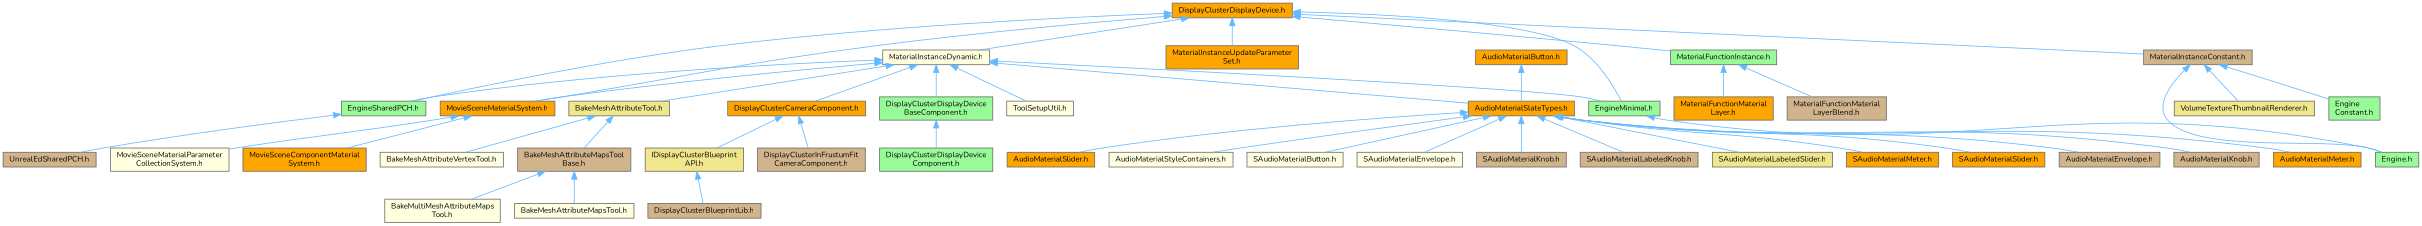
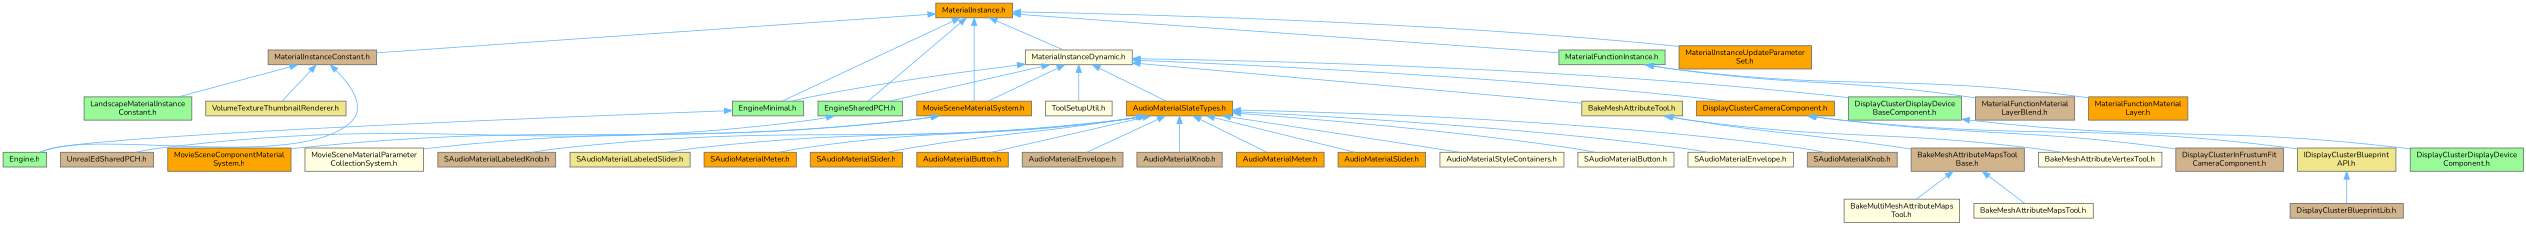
(1232, 10) -> (974, 10)
(1521, 86) -> (1067, 135)
(2354, 108) -> (138, 108)
